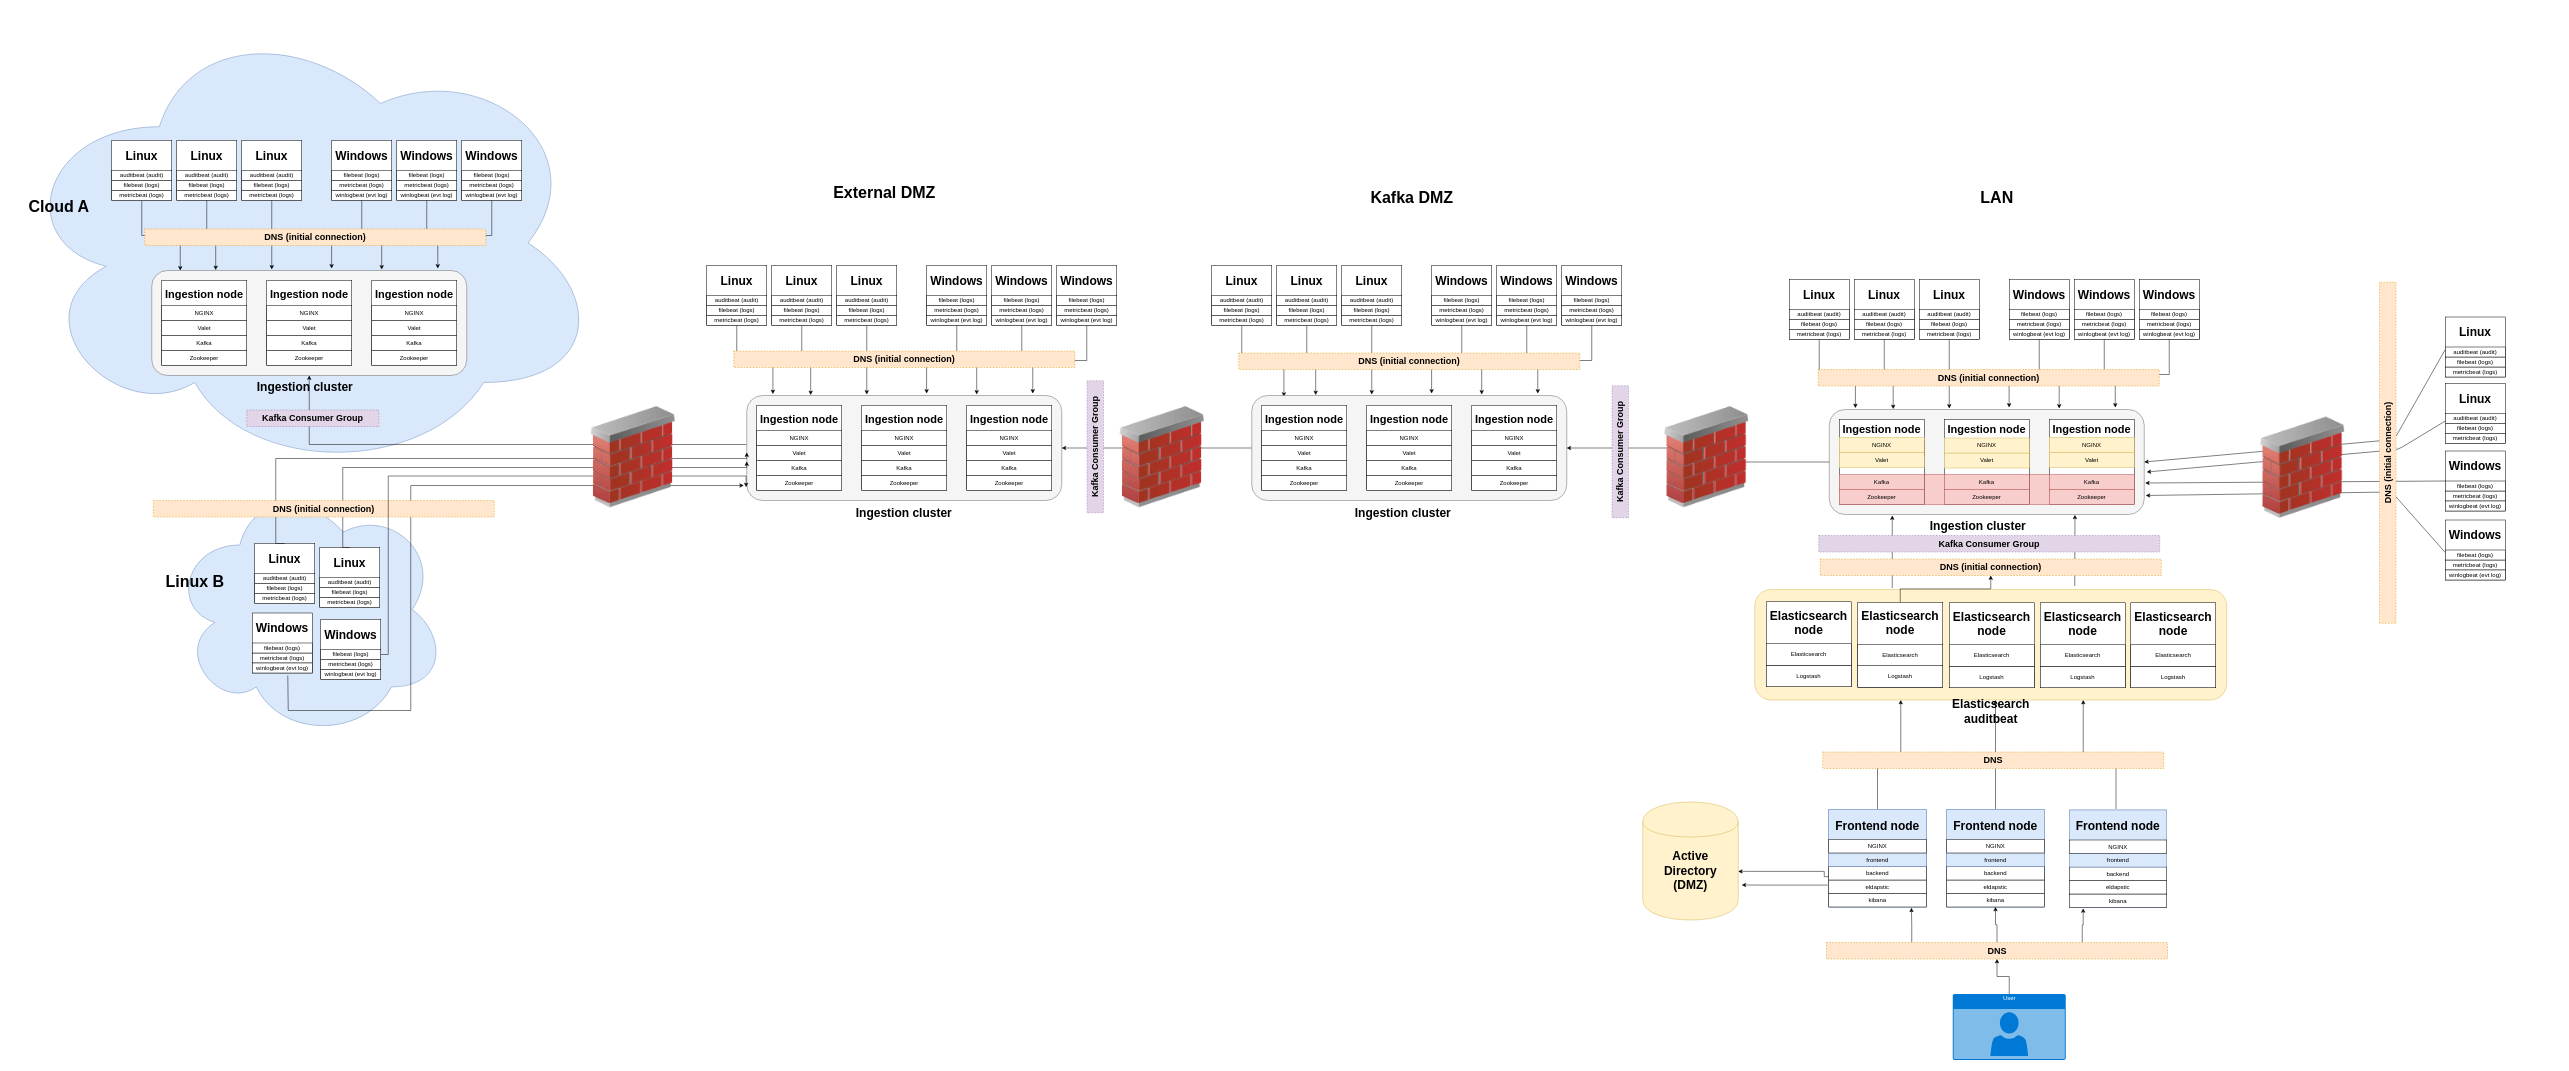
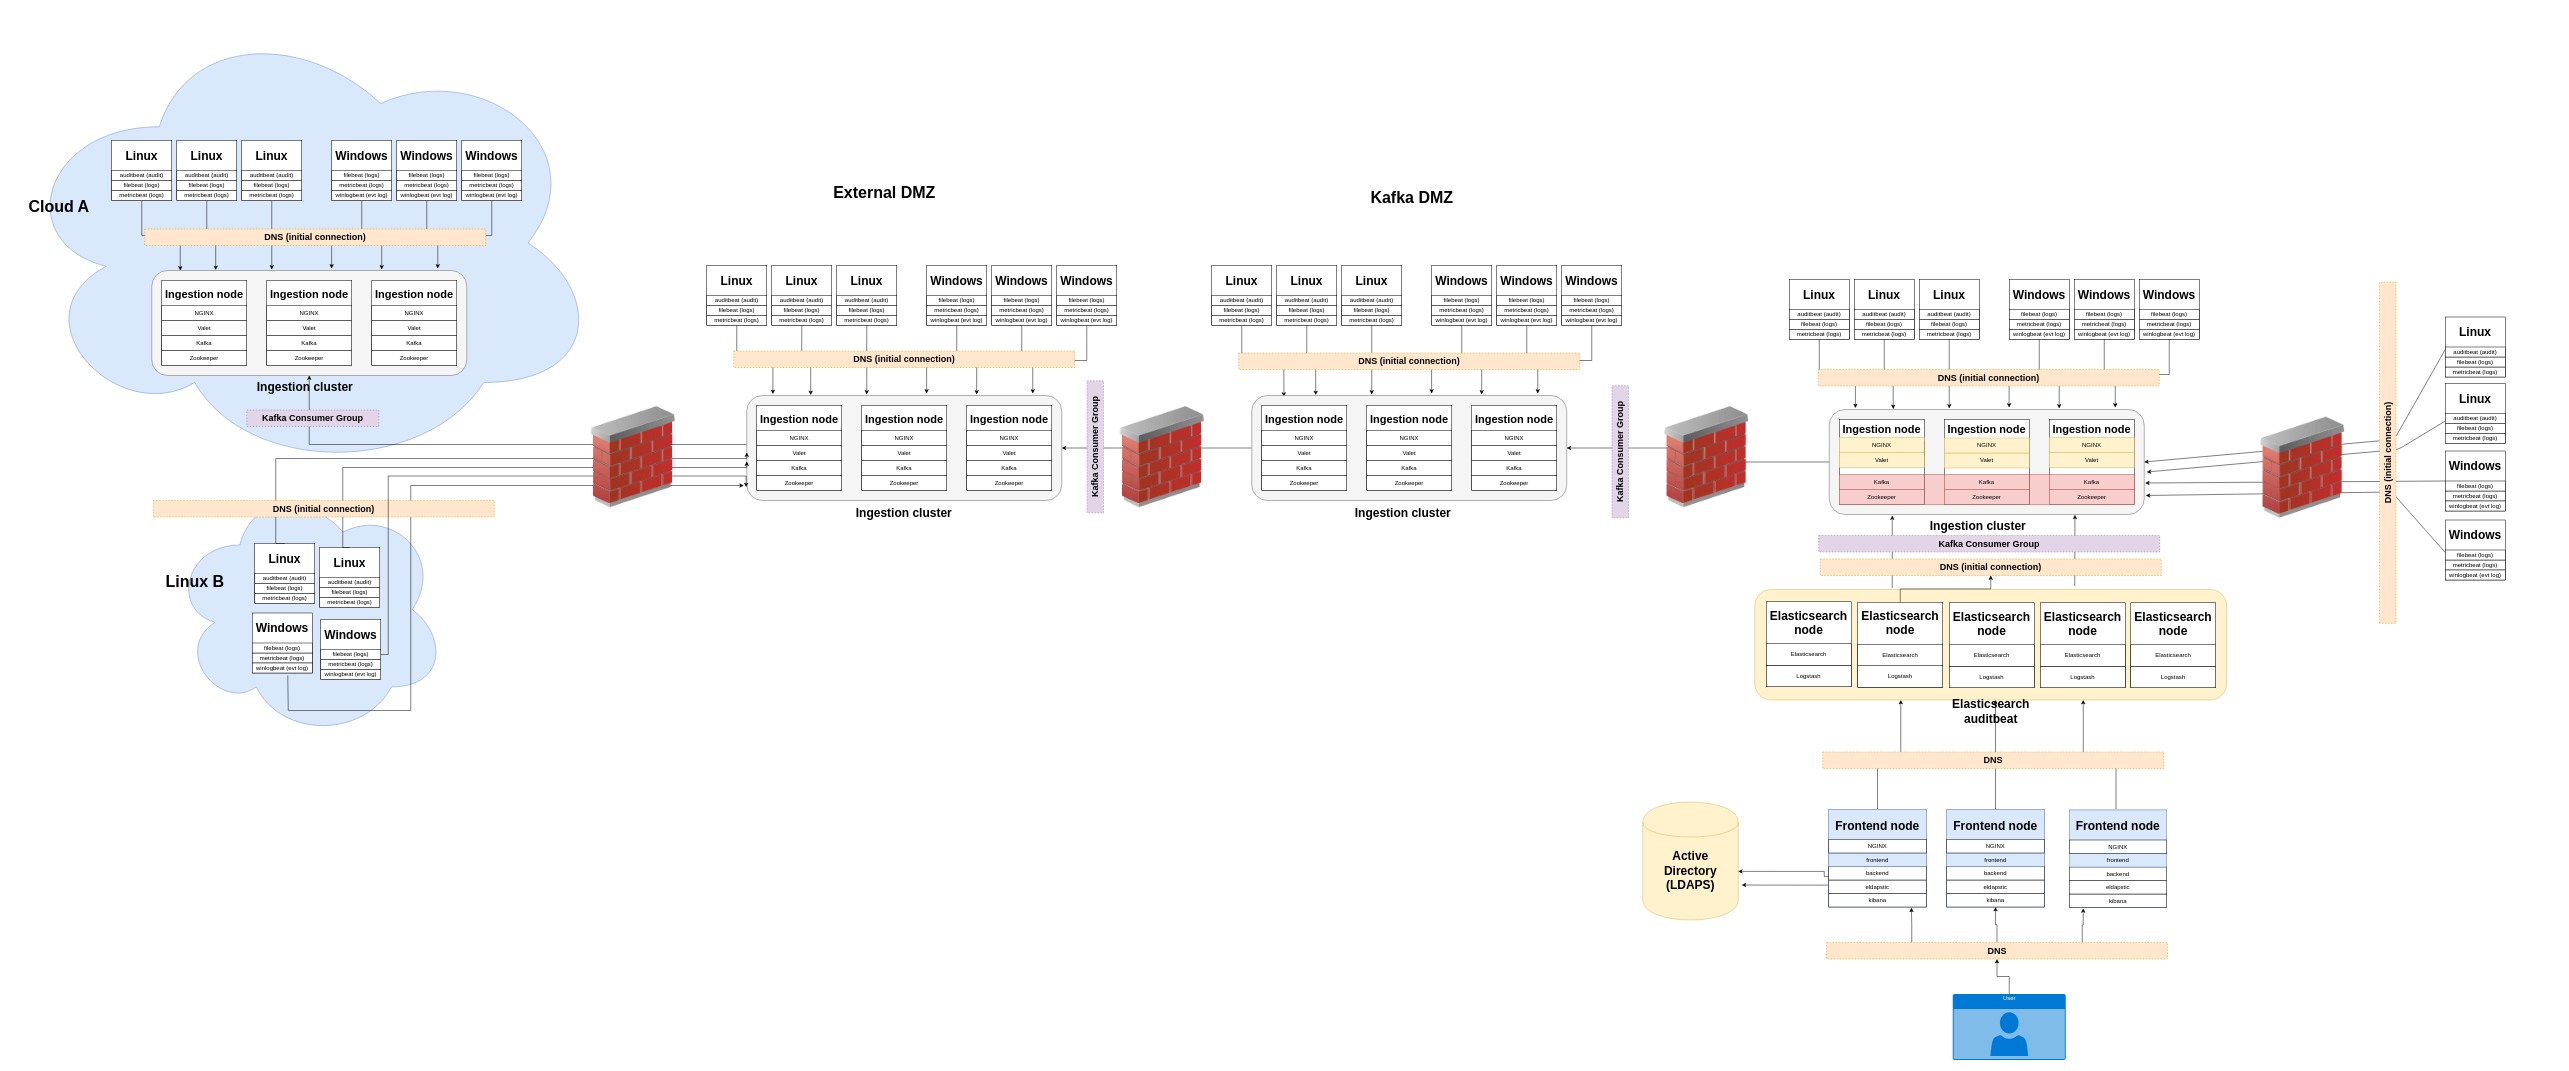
(1997, 197) -> none
(1691, 871) -> (1691, 871)
